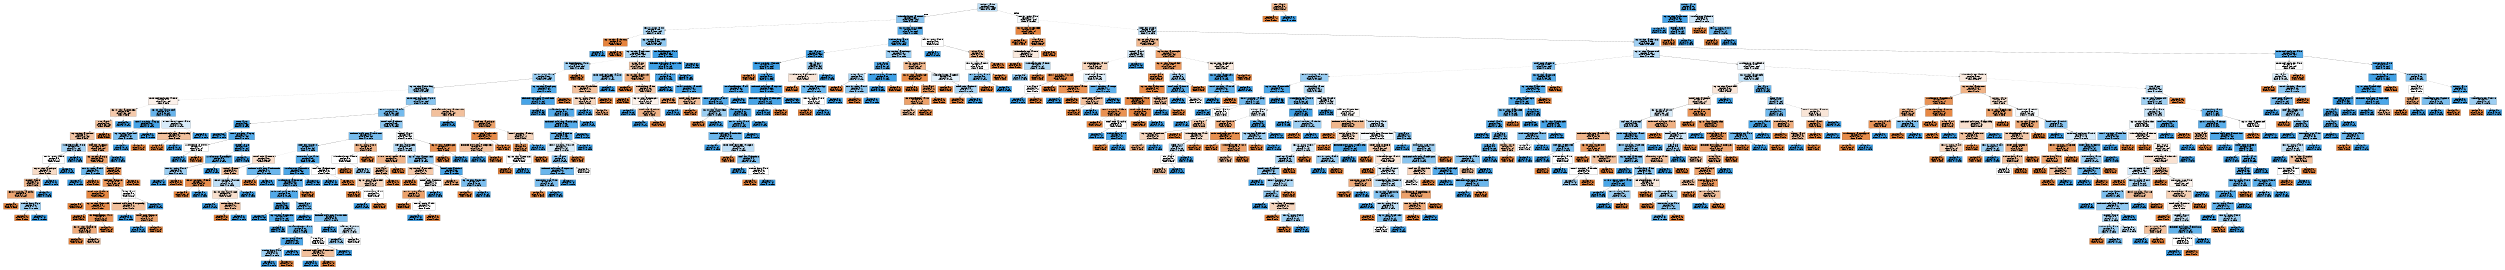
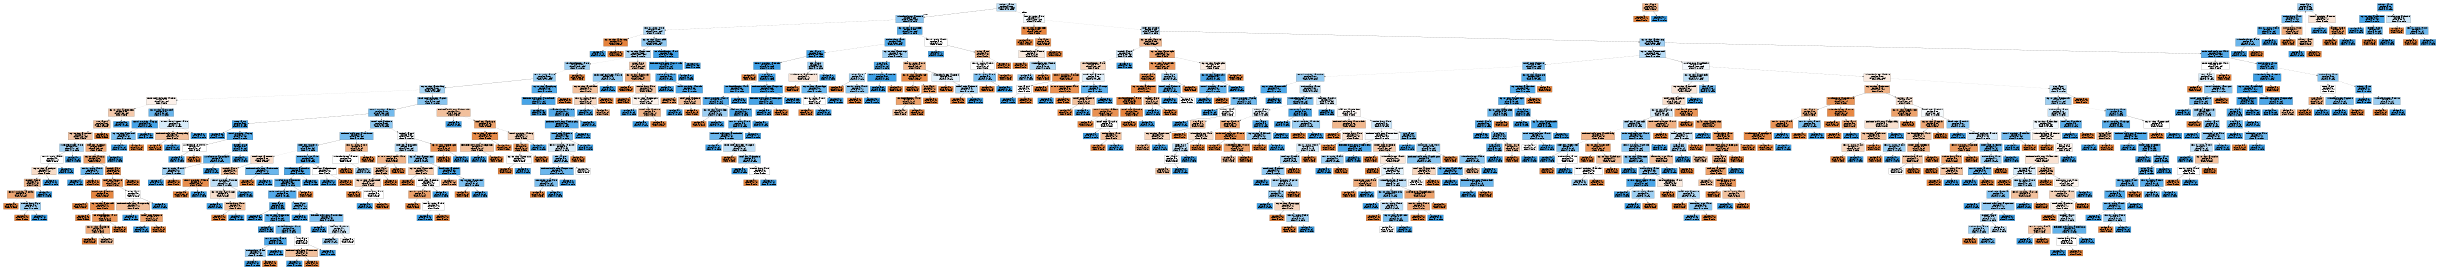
(1769, 95) -> (2305, 25)
(1116, 136) -> (1111, 136)
